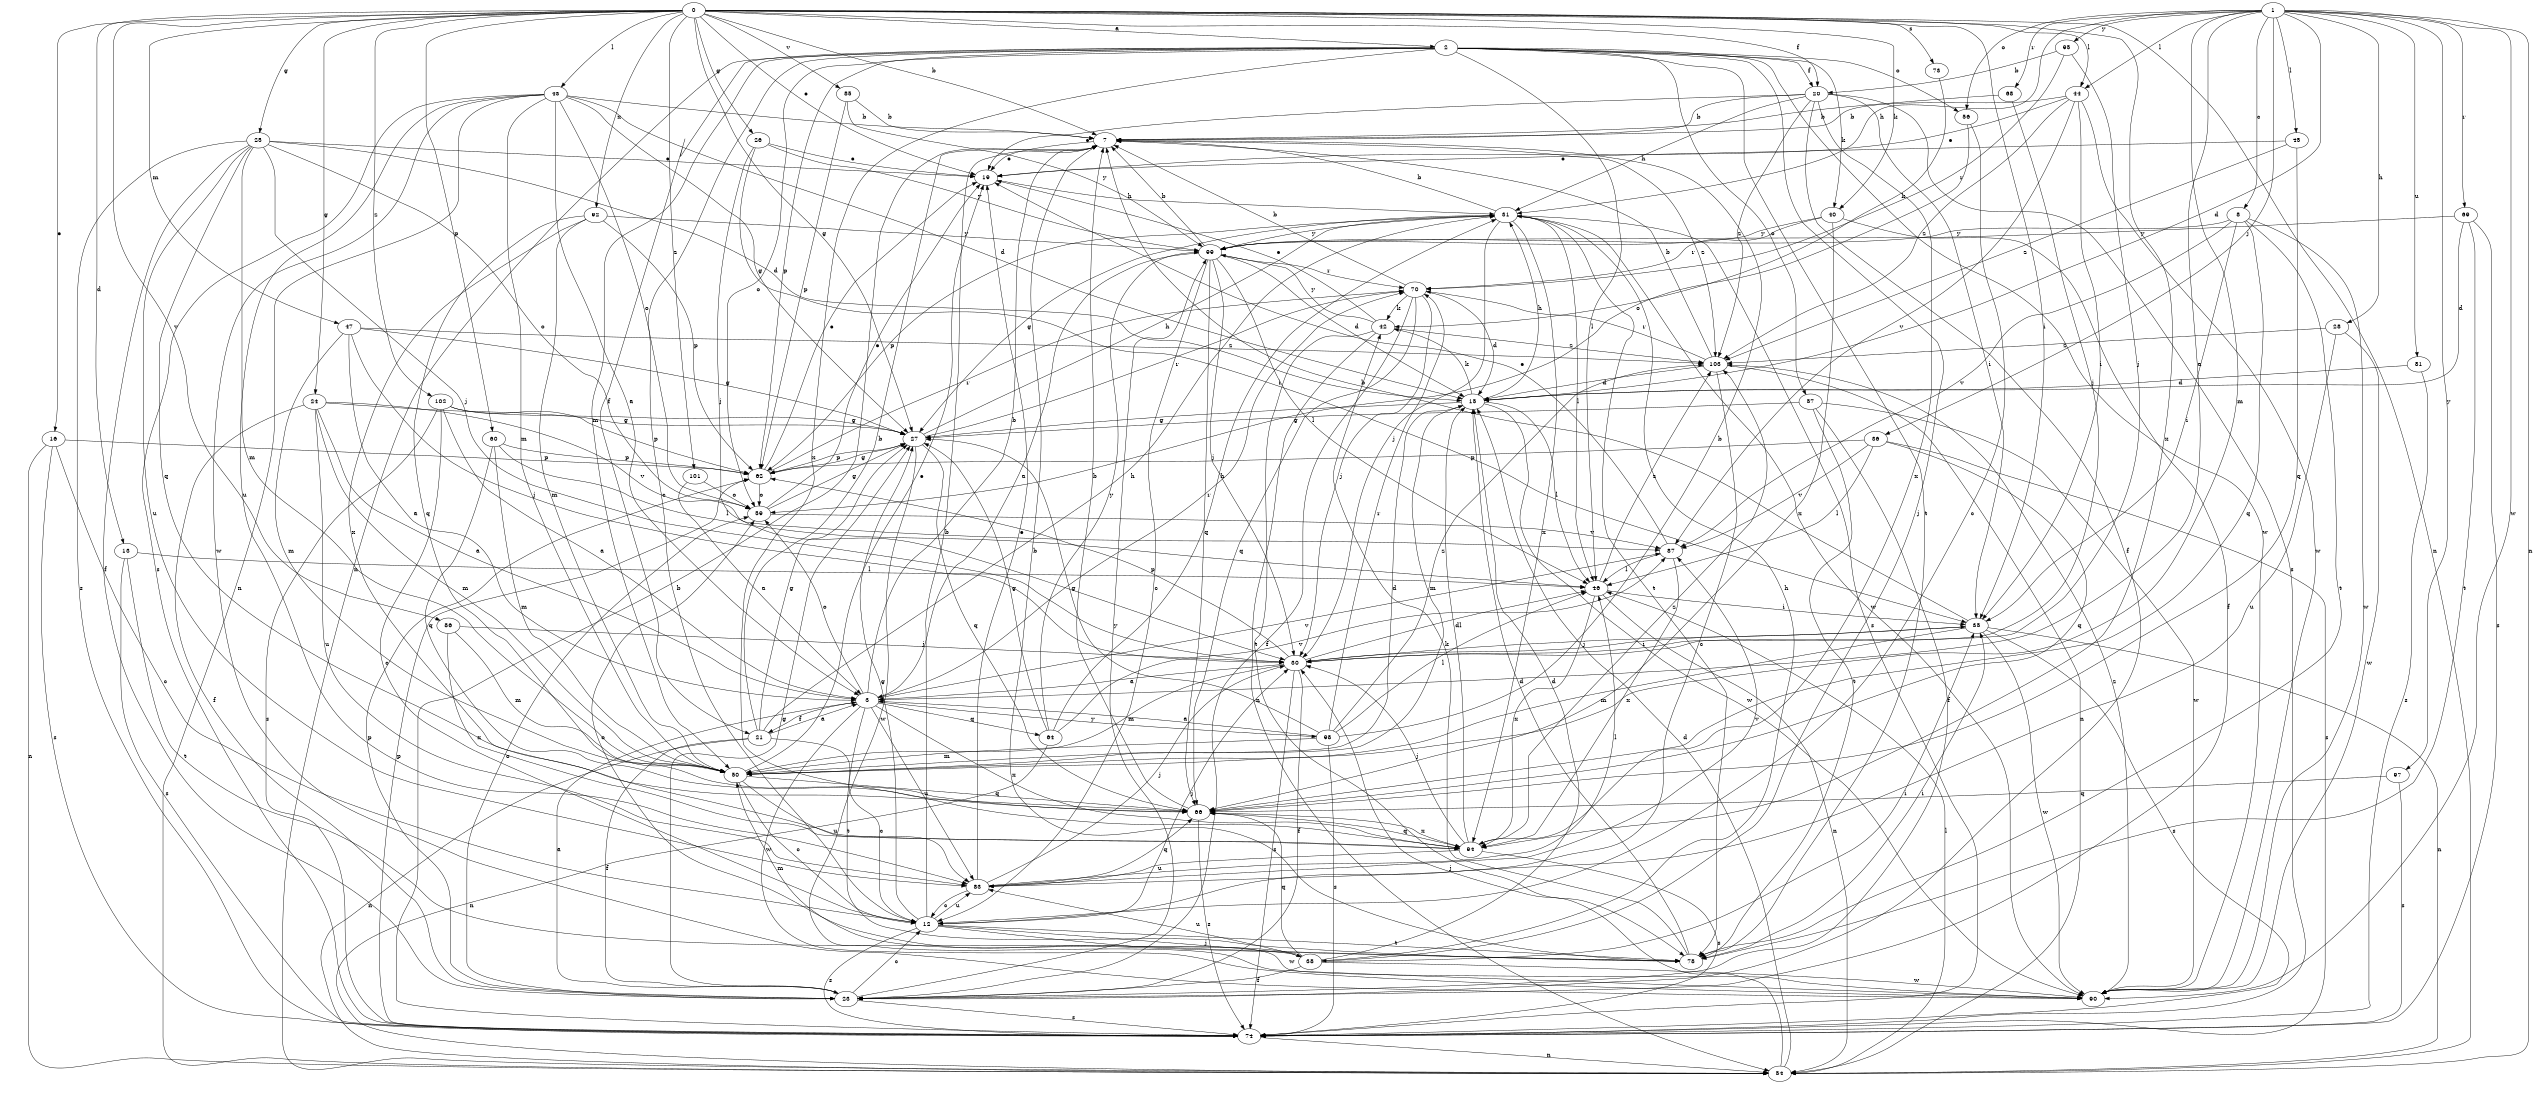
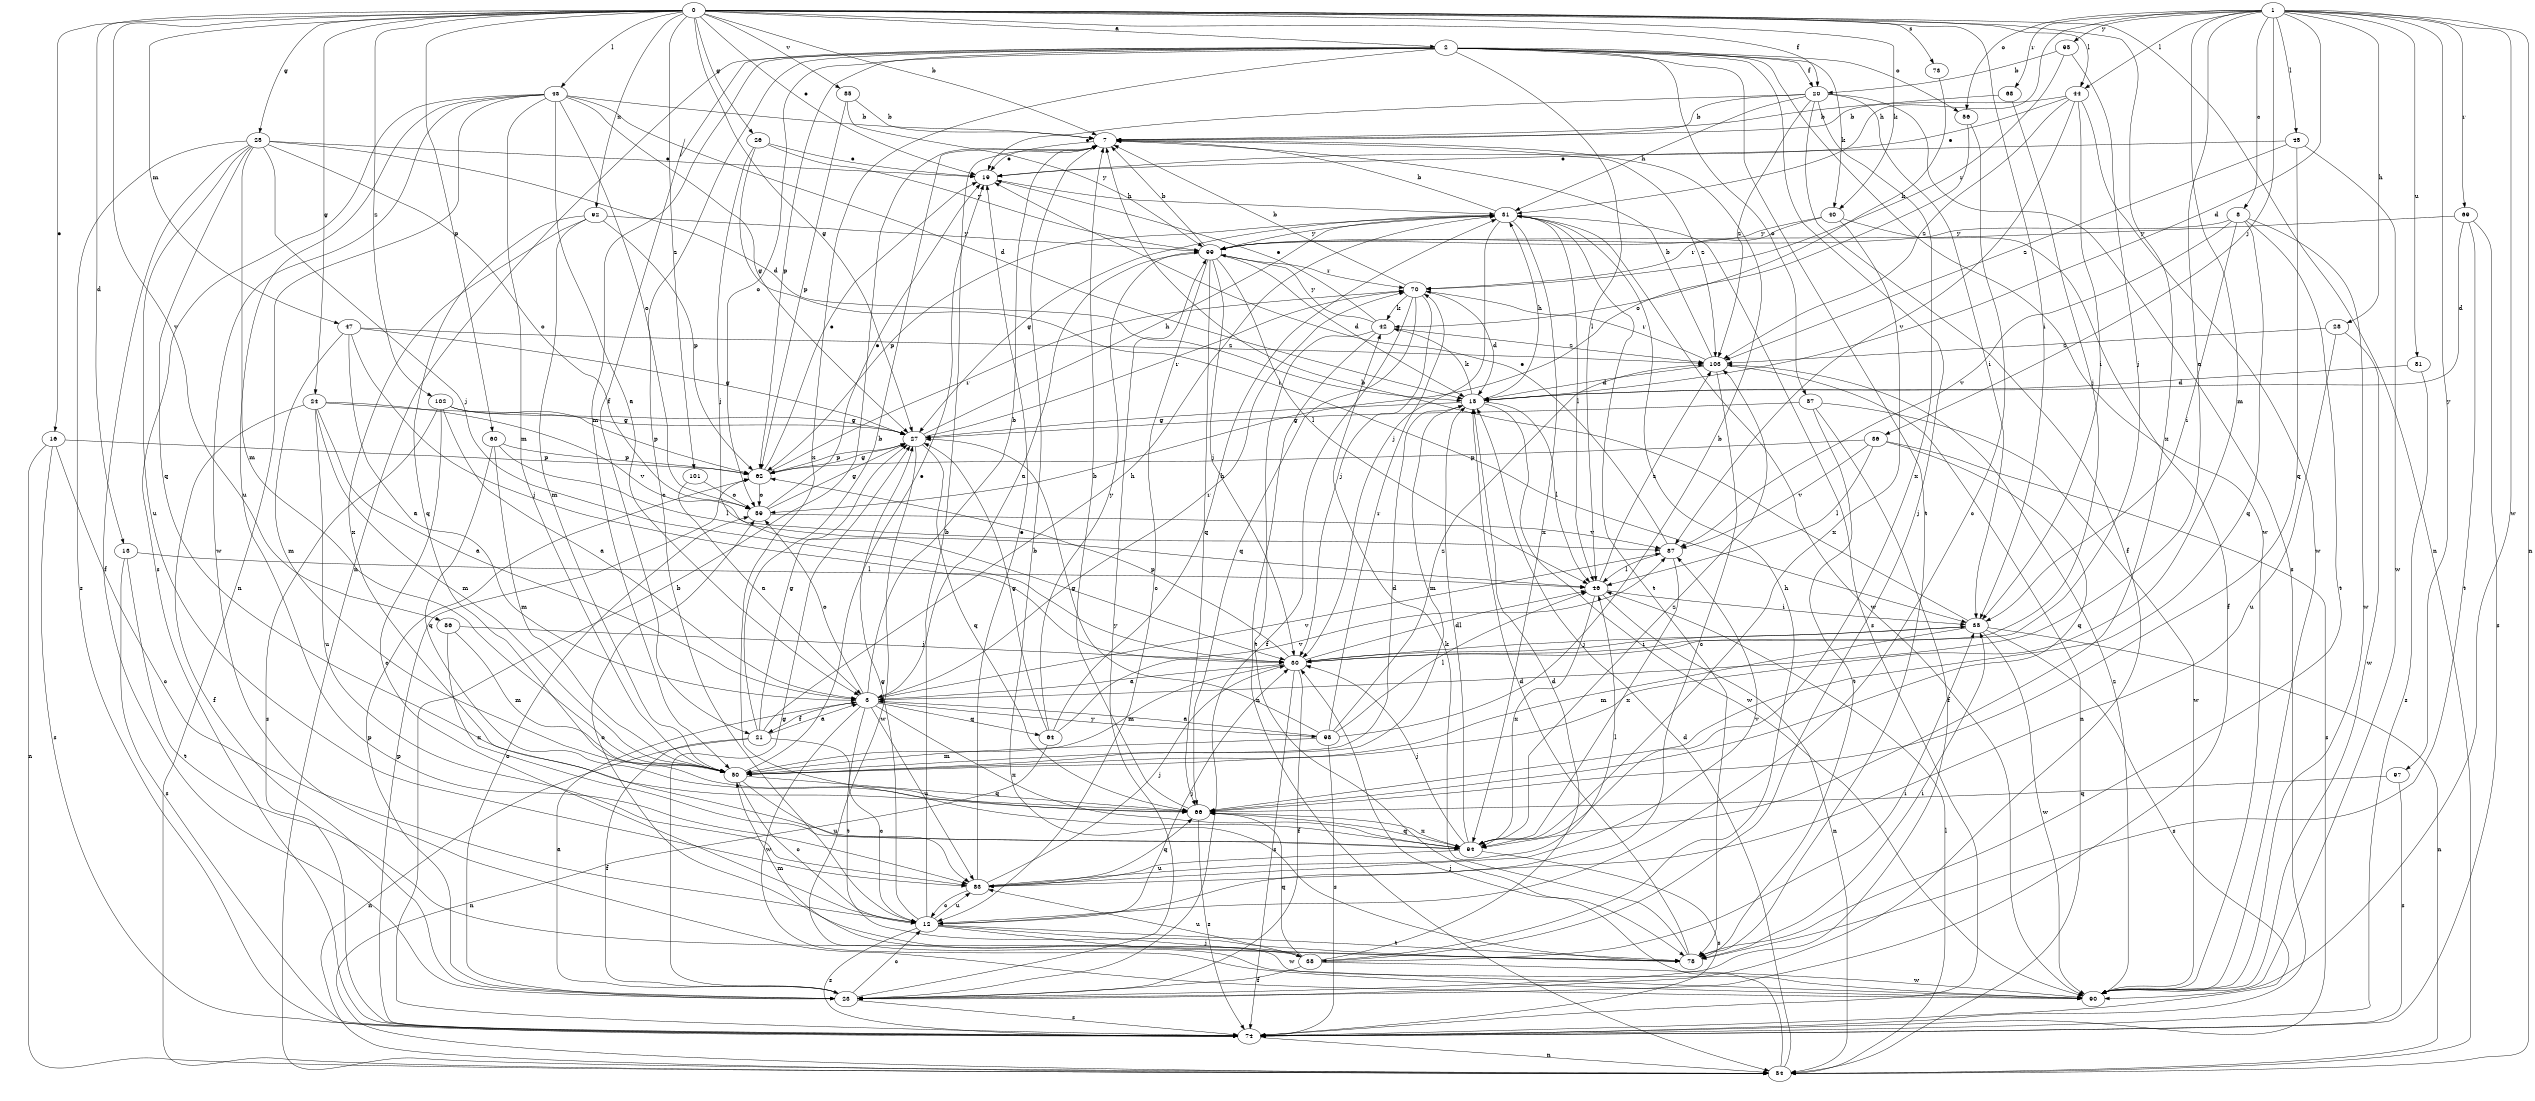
(1697, 613) -> (1799, 557)
none -> (2395, 636)
